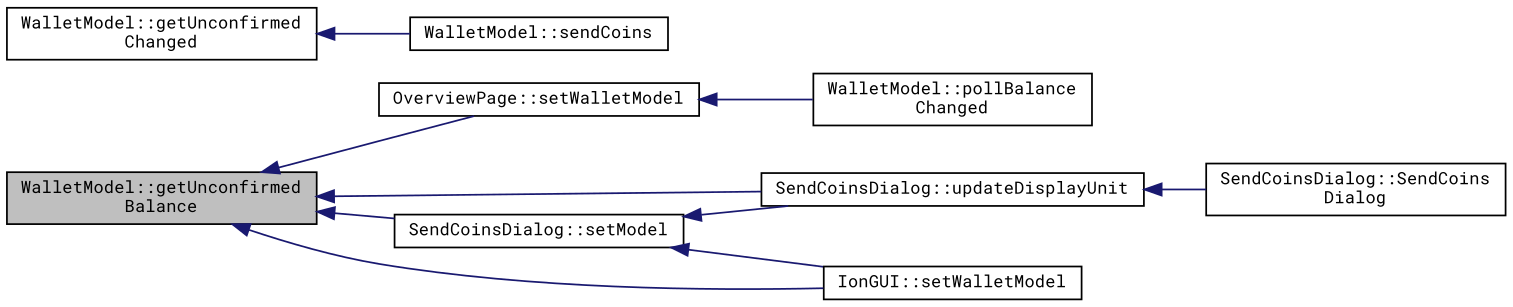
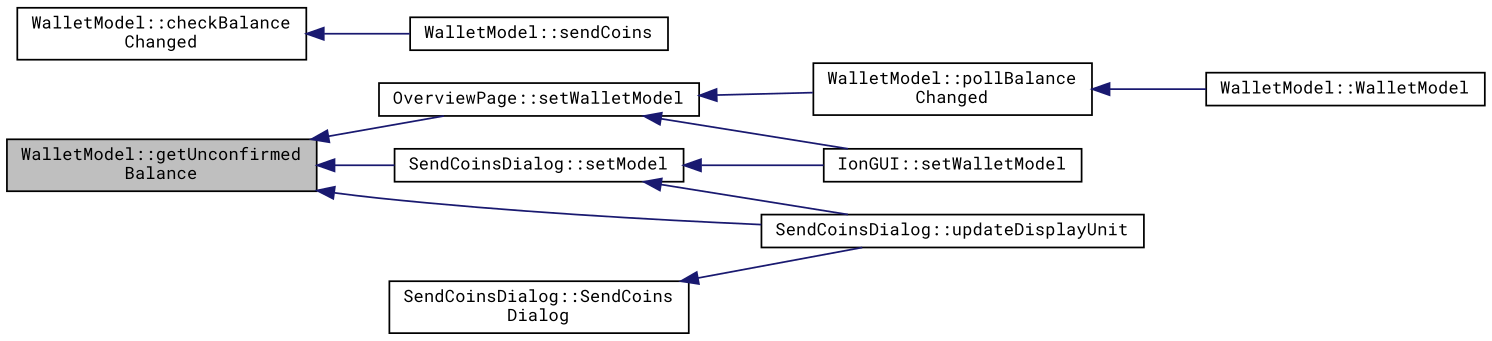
(162, 34) -> (162, 34)
none -> (1346, 89)
(1184, 189) -> (780, 263)
(534, 282) -> (754, 134)
